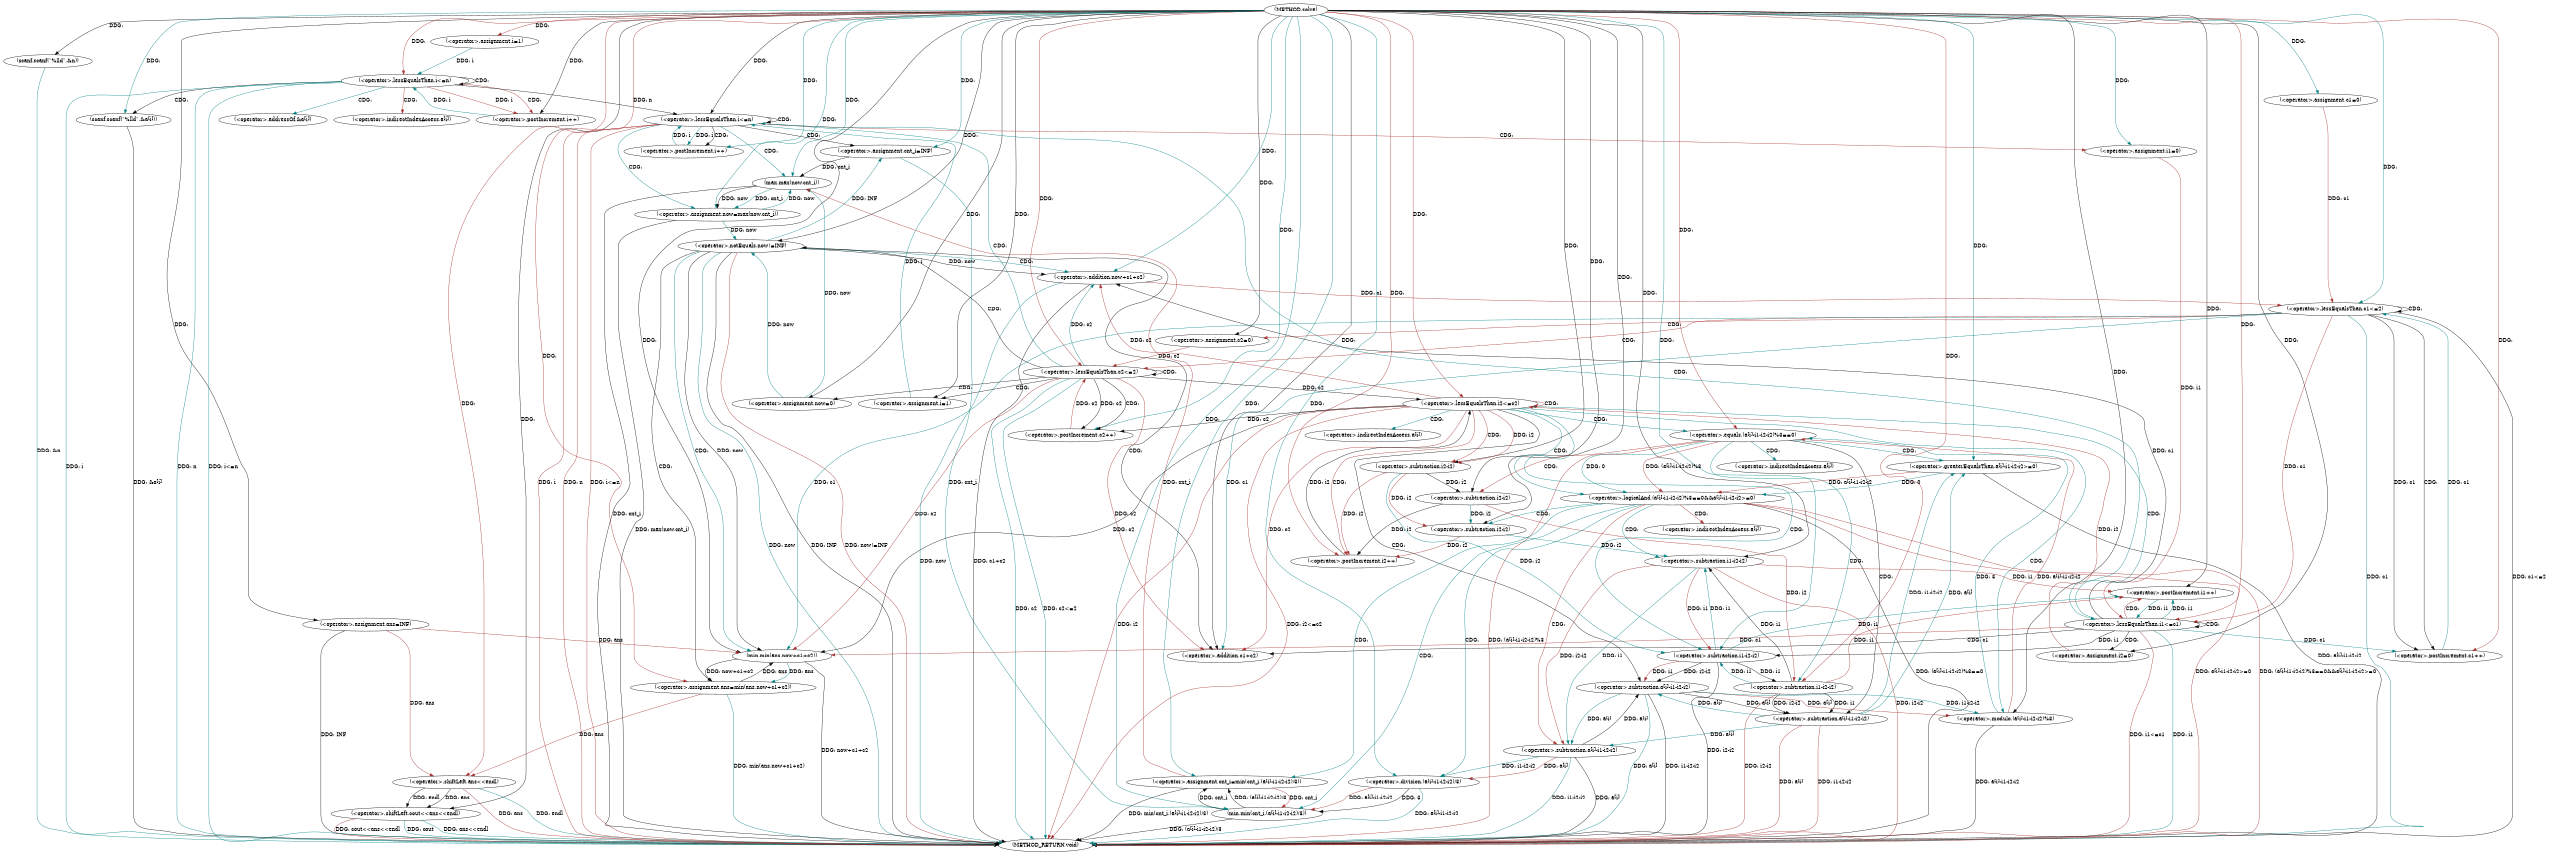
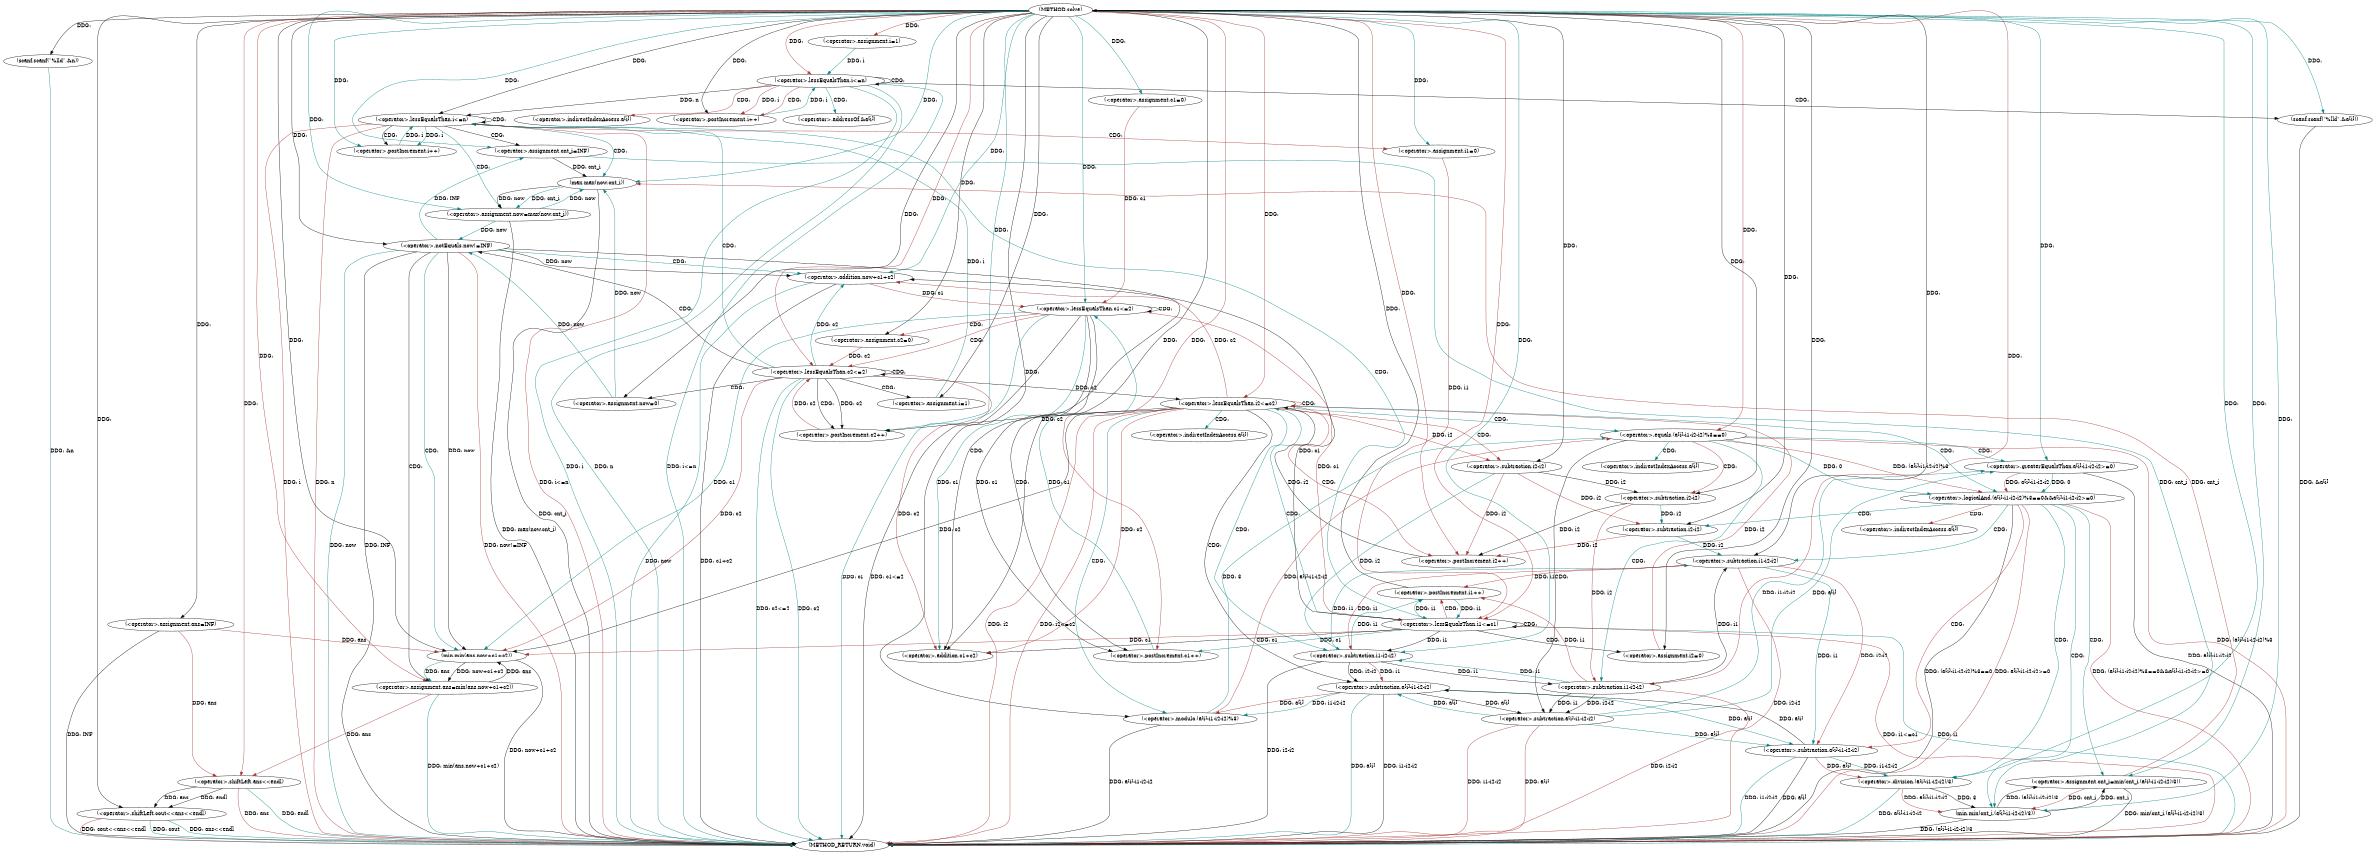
(2207, 50) -> (1366, 220)
